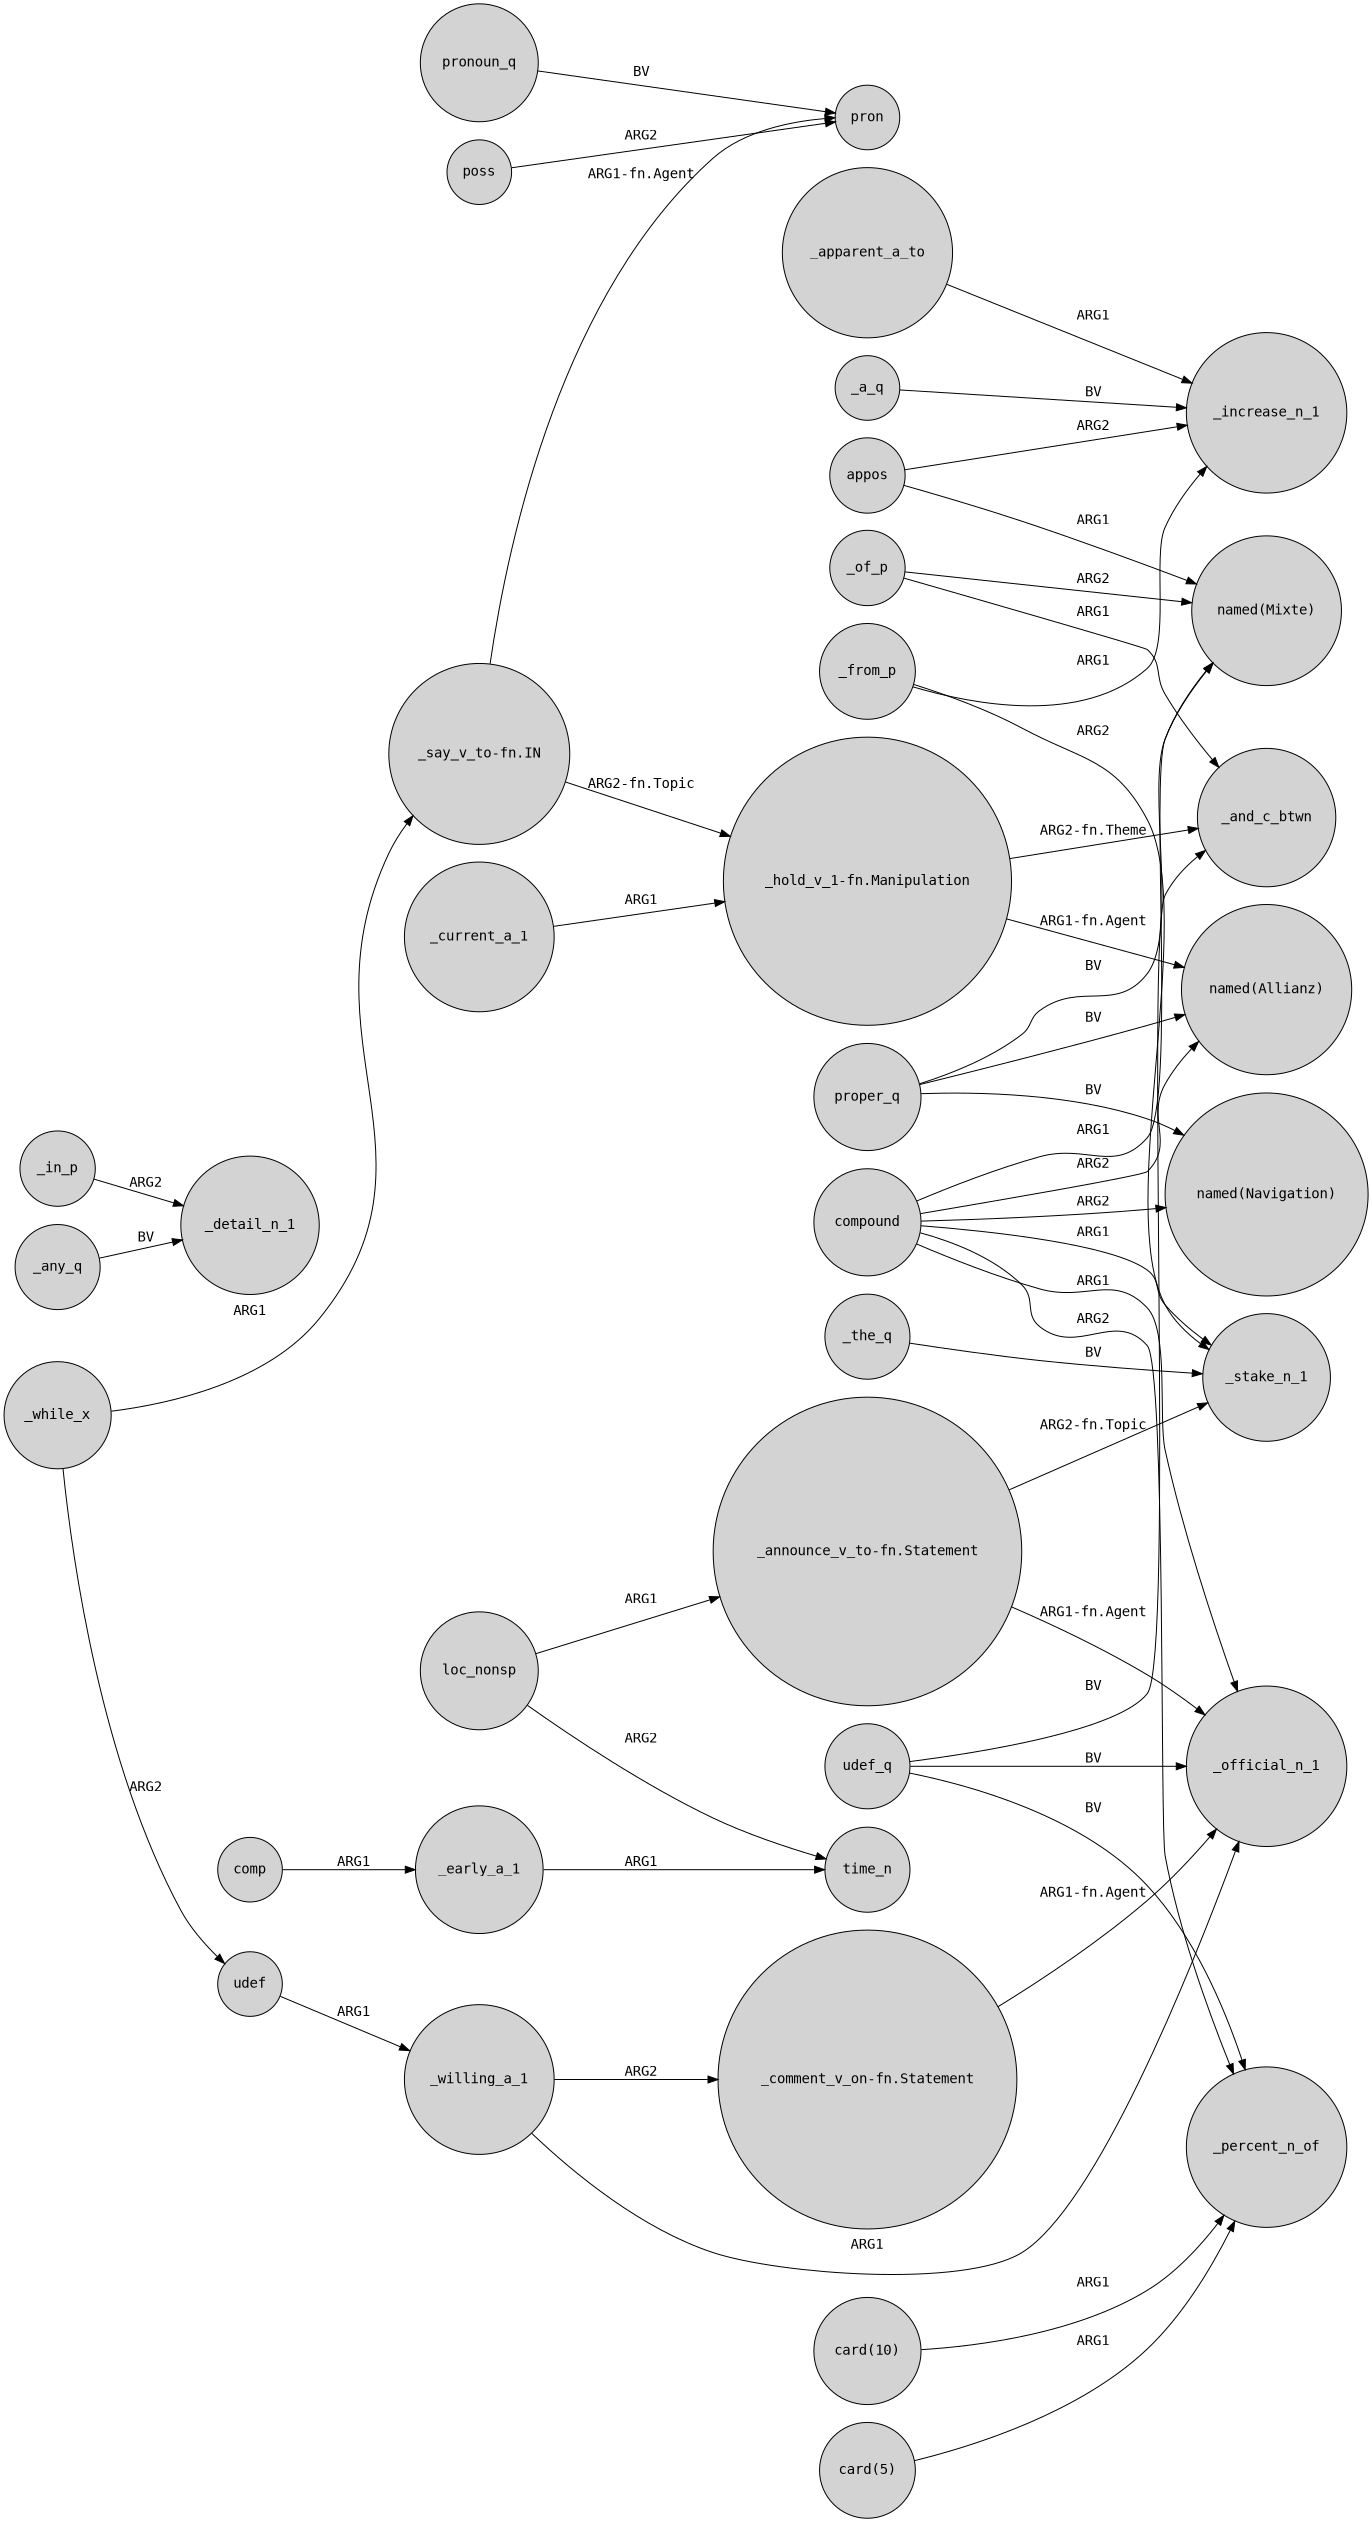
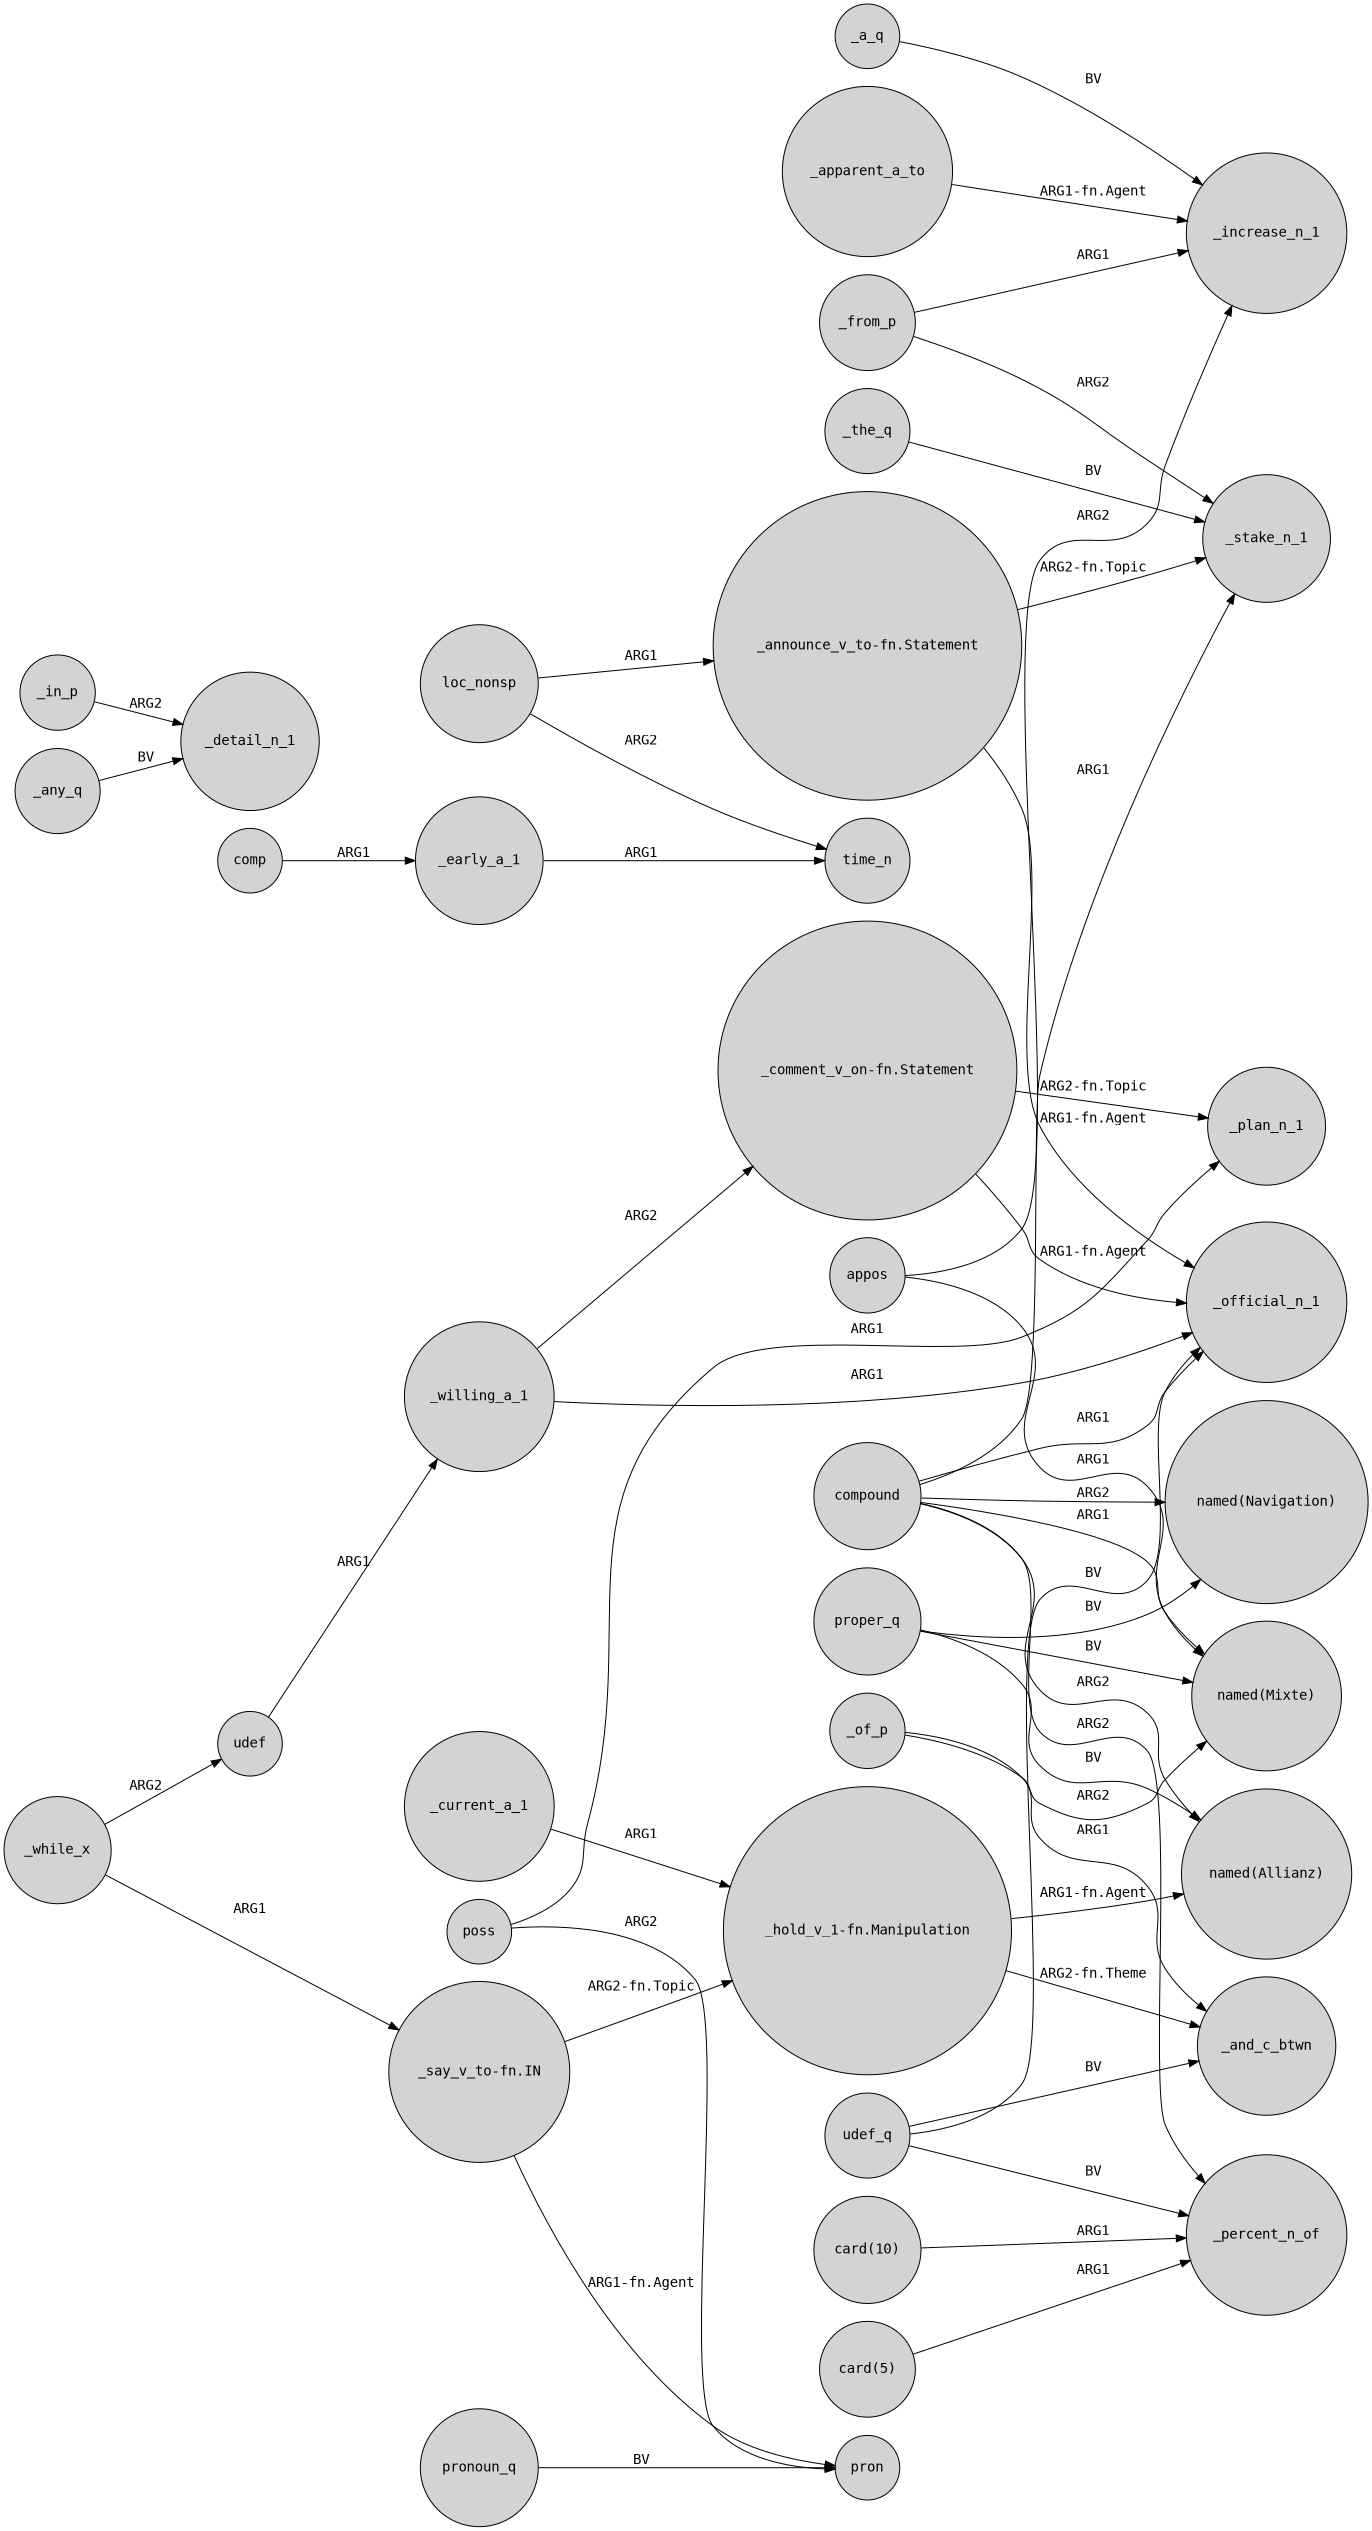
(1093, 316) -> (1093, 192)
none -> (1267, 1126)
